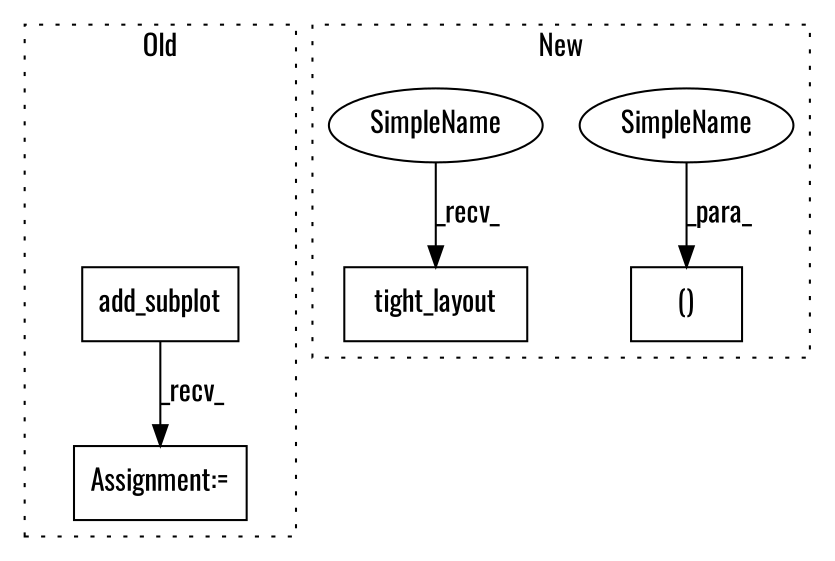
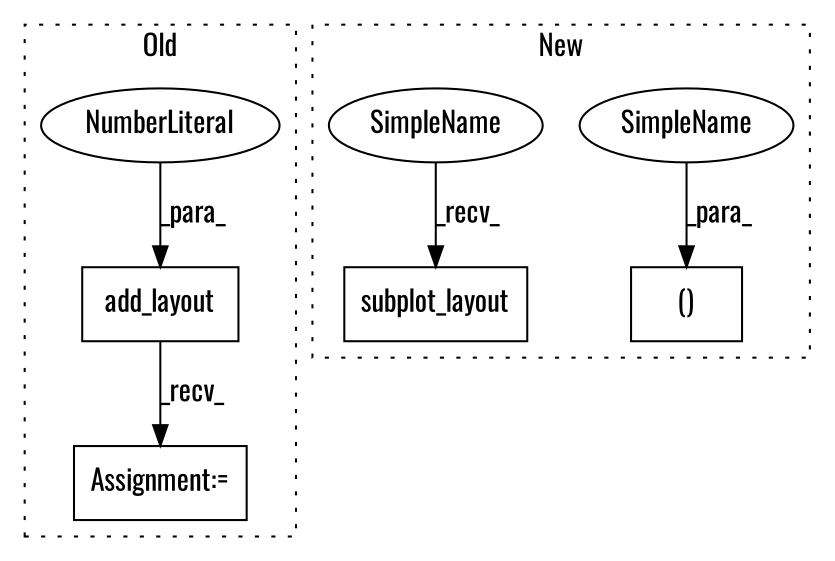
none -> (160, 125)
(160, 304) -> (160, 304)
(436, 304) -> (436, 304)
